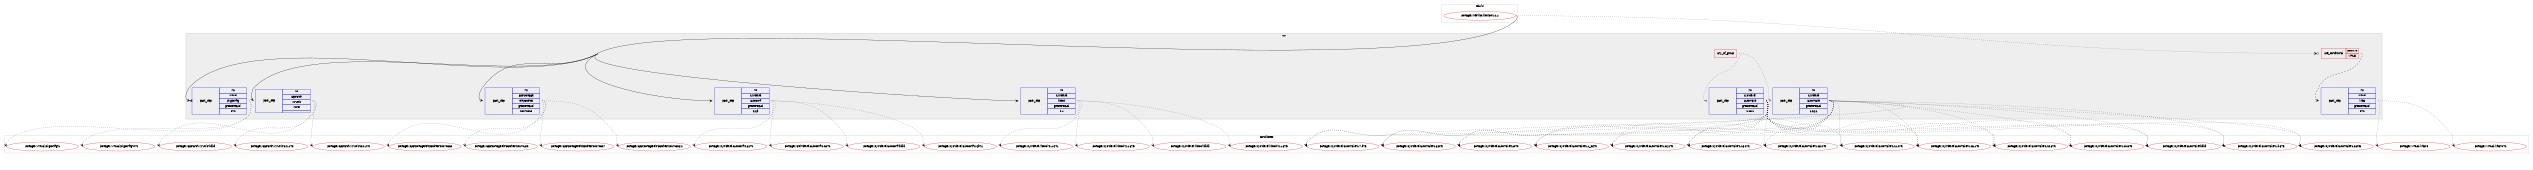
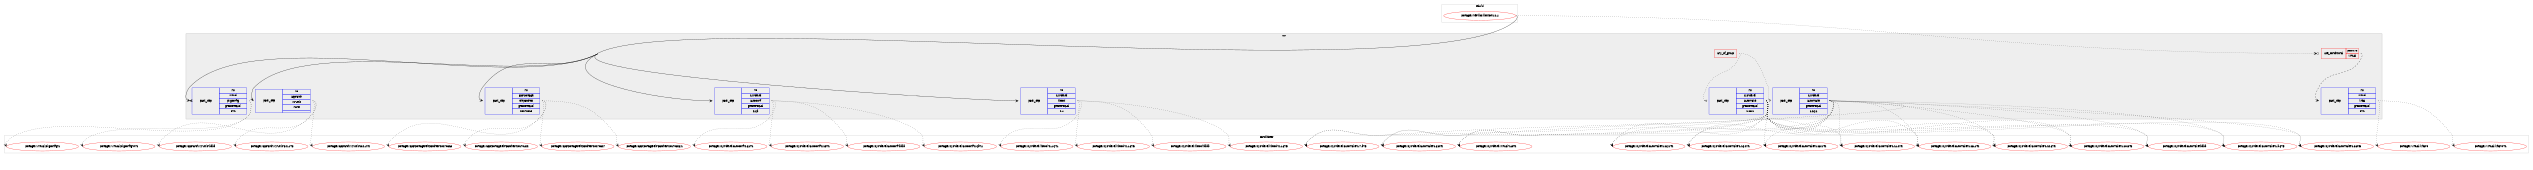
(808, 147) -> (808, 147)
(1496, 147) -> (1496, 147)
(1572, 147) -> none
